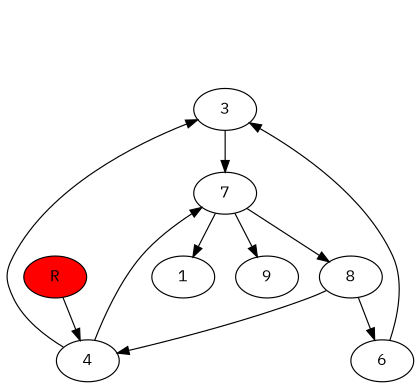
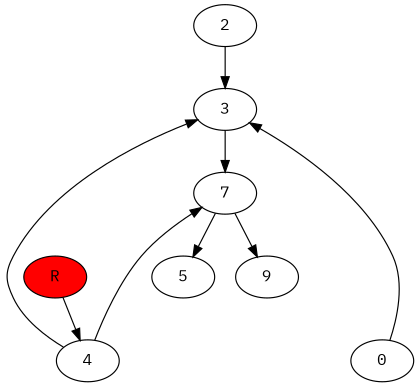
none -> (225, 26)
(183, 277) -> (183, 277)
(351, 277) -> none
(382, 361) -> (382, 361)
